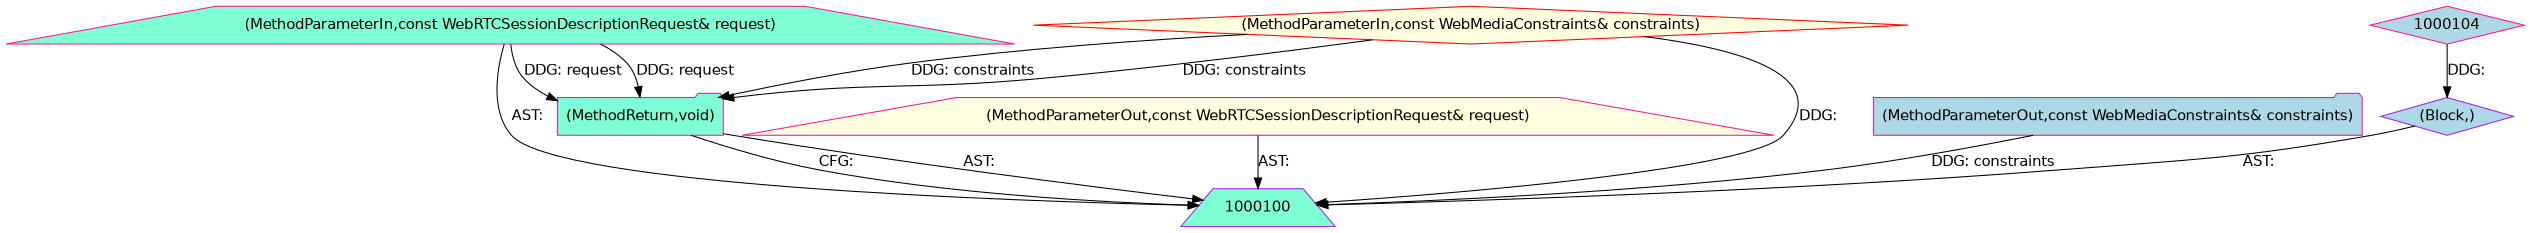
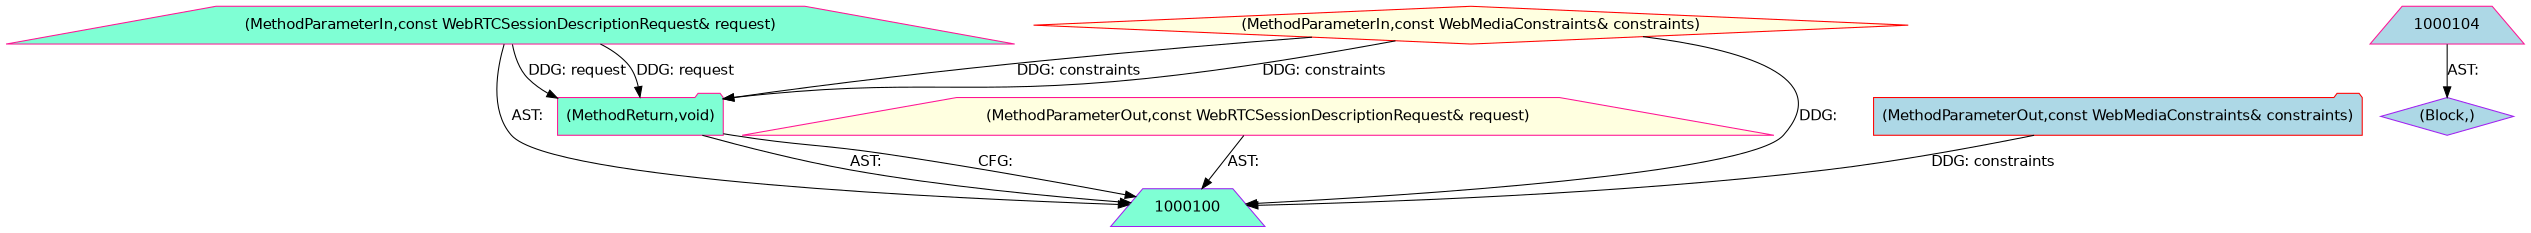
(2447, 25) -> (2447, 25)
(2469, 71) -> (2465, 71)
(2118, 116) -> (2118, 116)
(1873, 182) -> none
